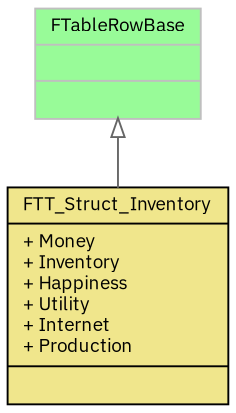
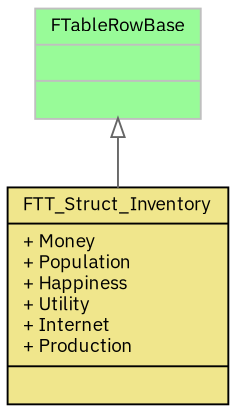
(72, 263) -> (78, 263)
